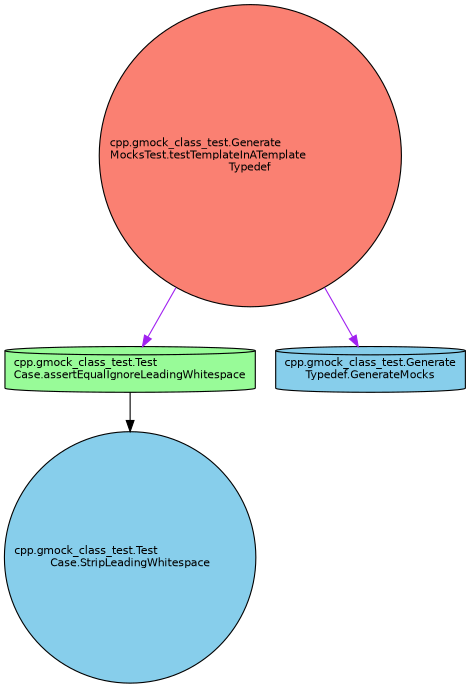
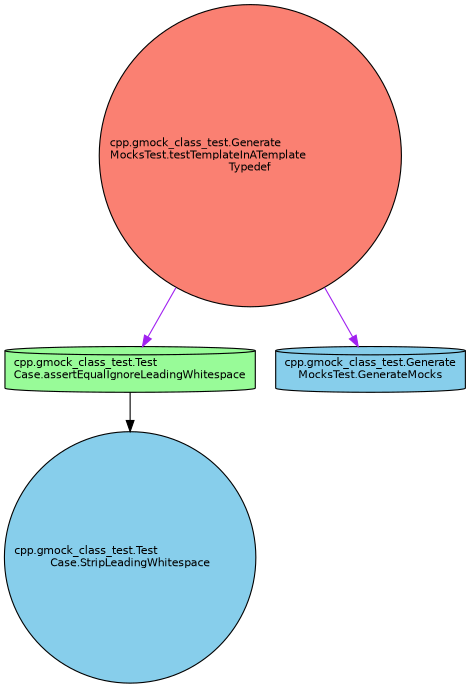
(371, 369) -> (371, 369)
